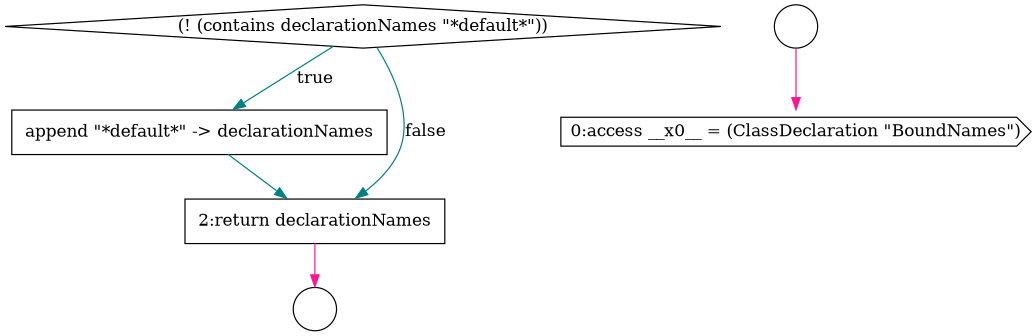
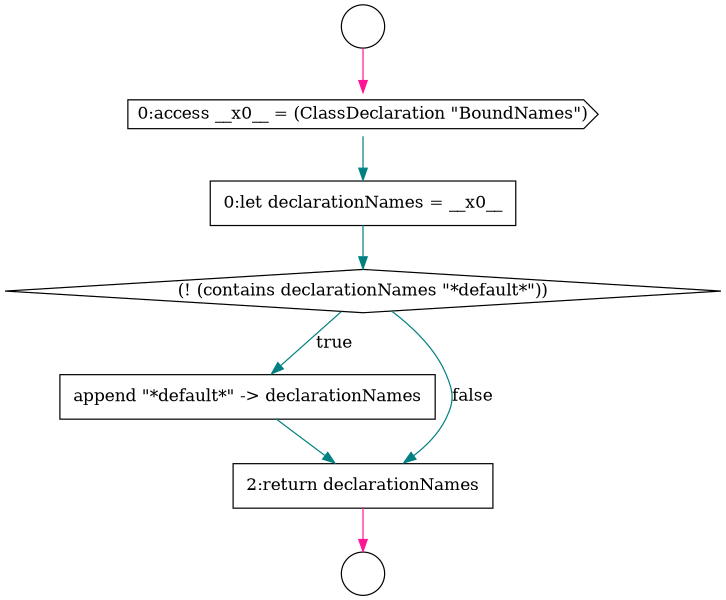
none -> (363, 203)
